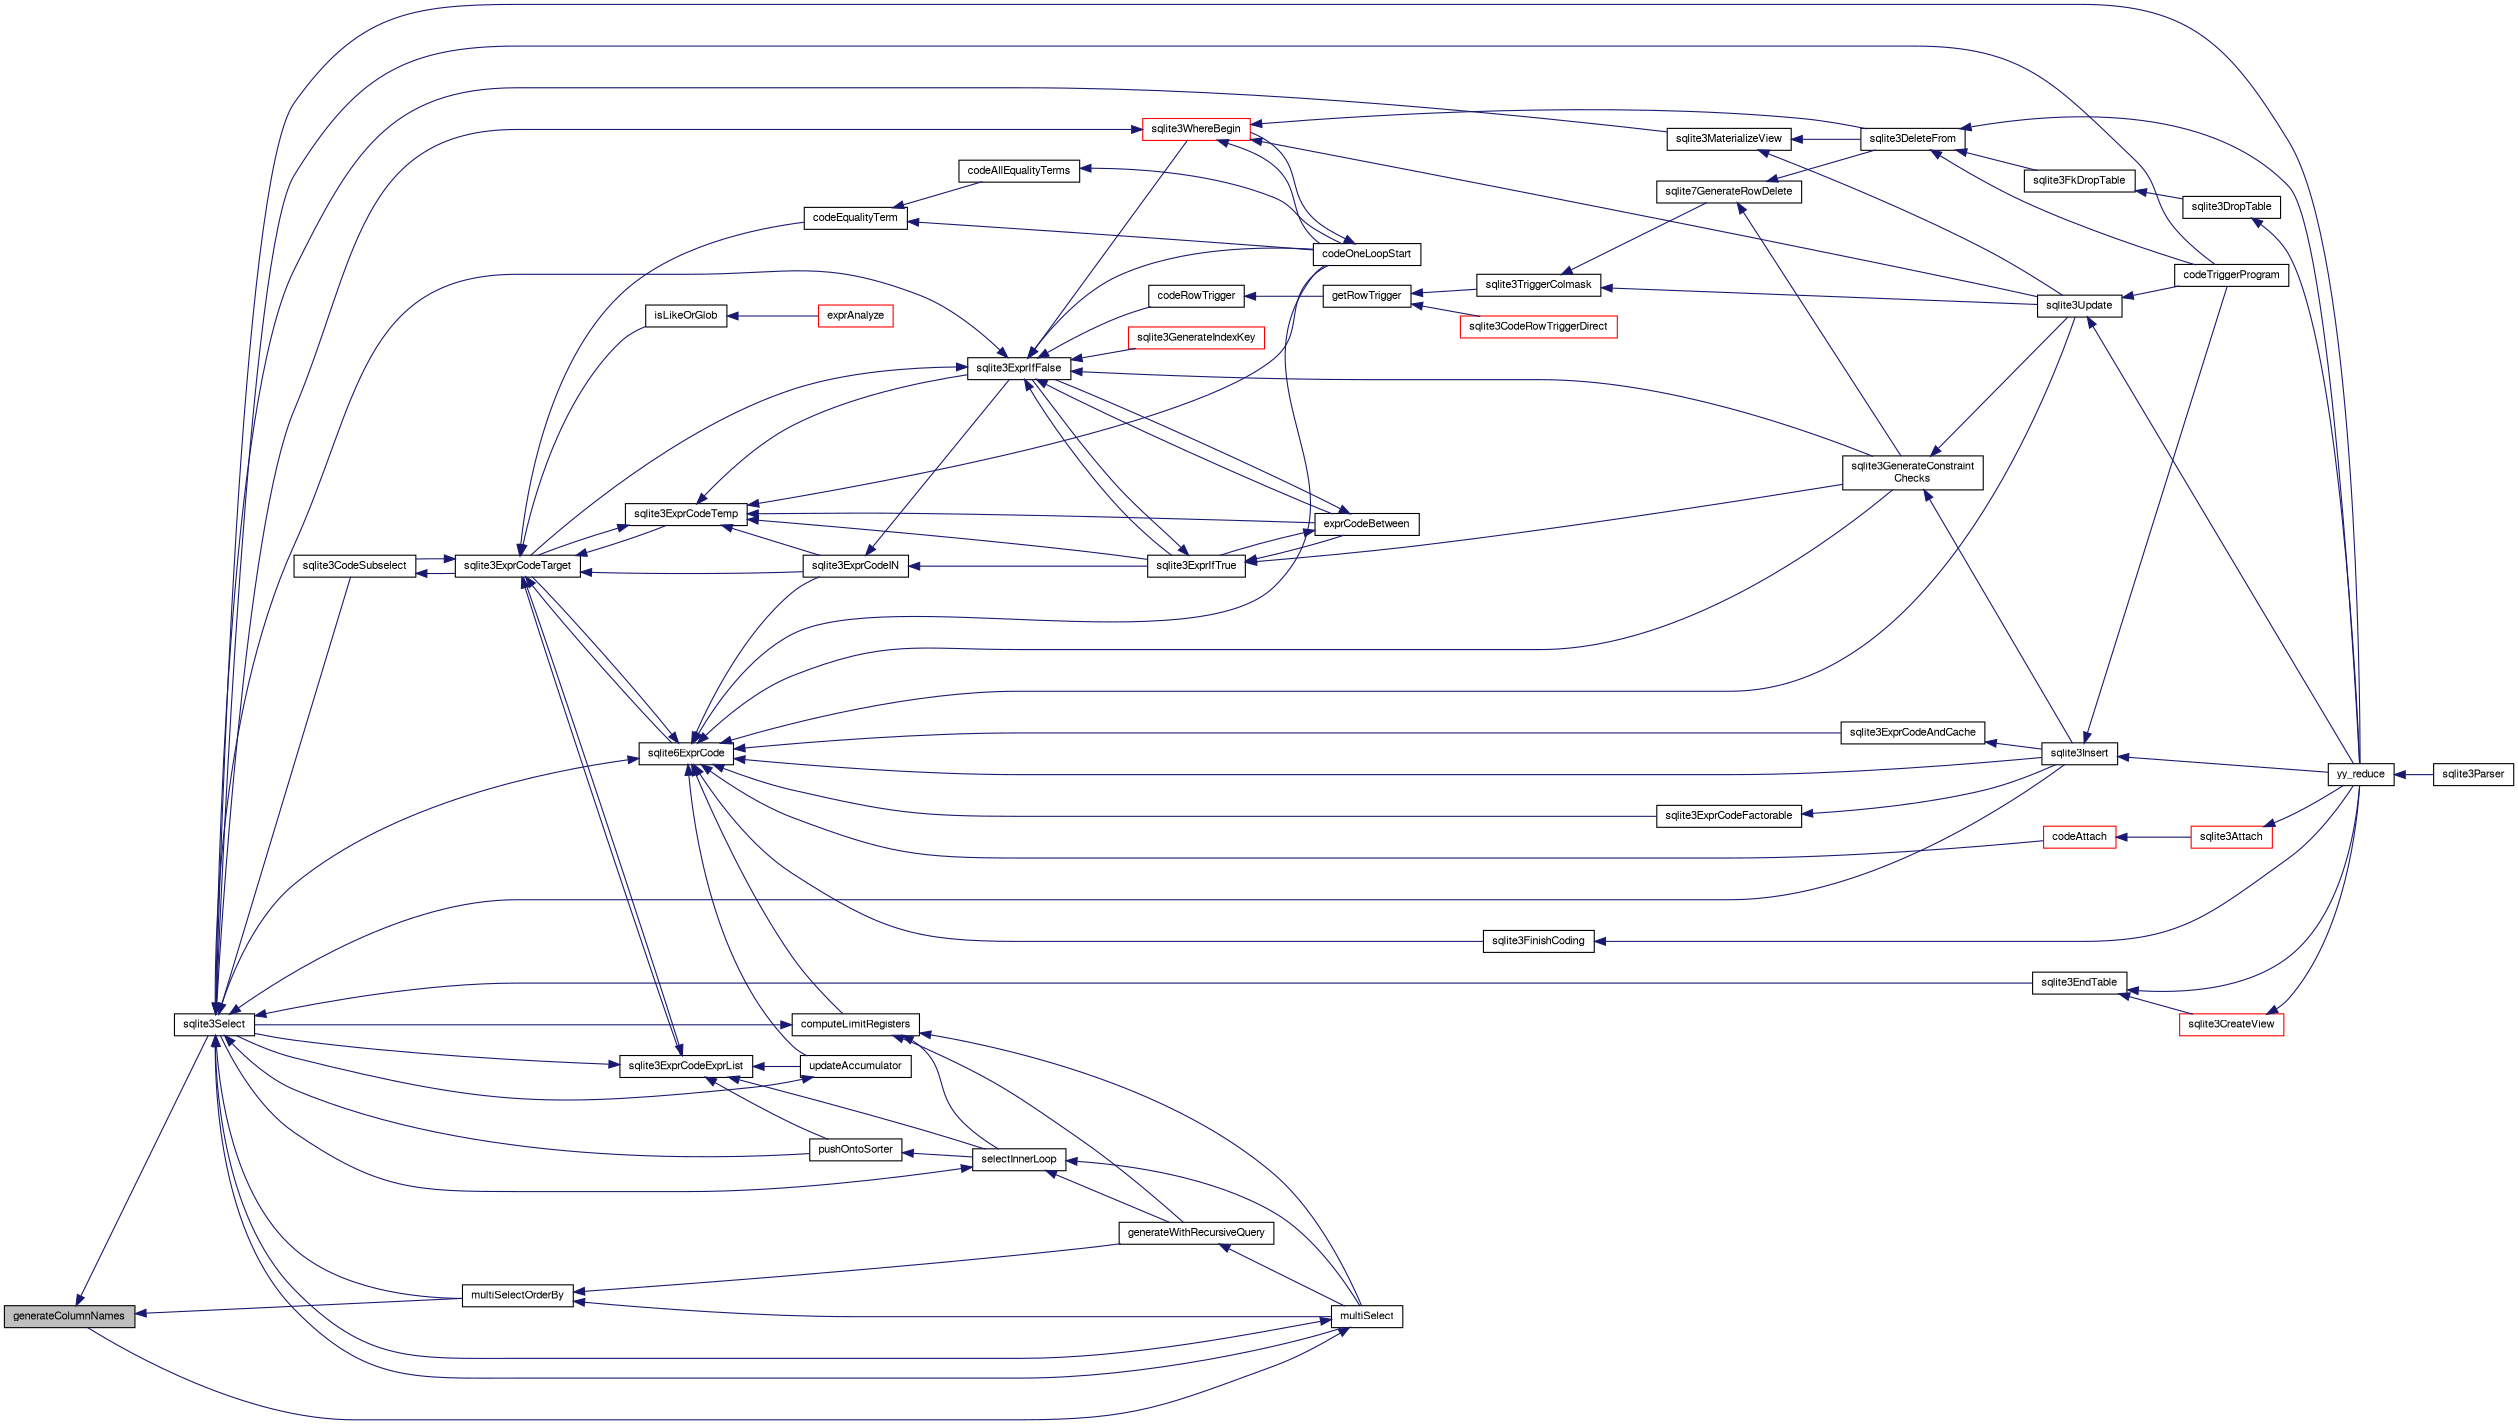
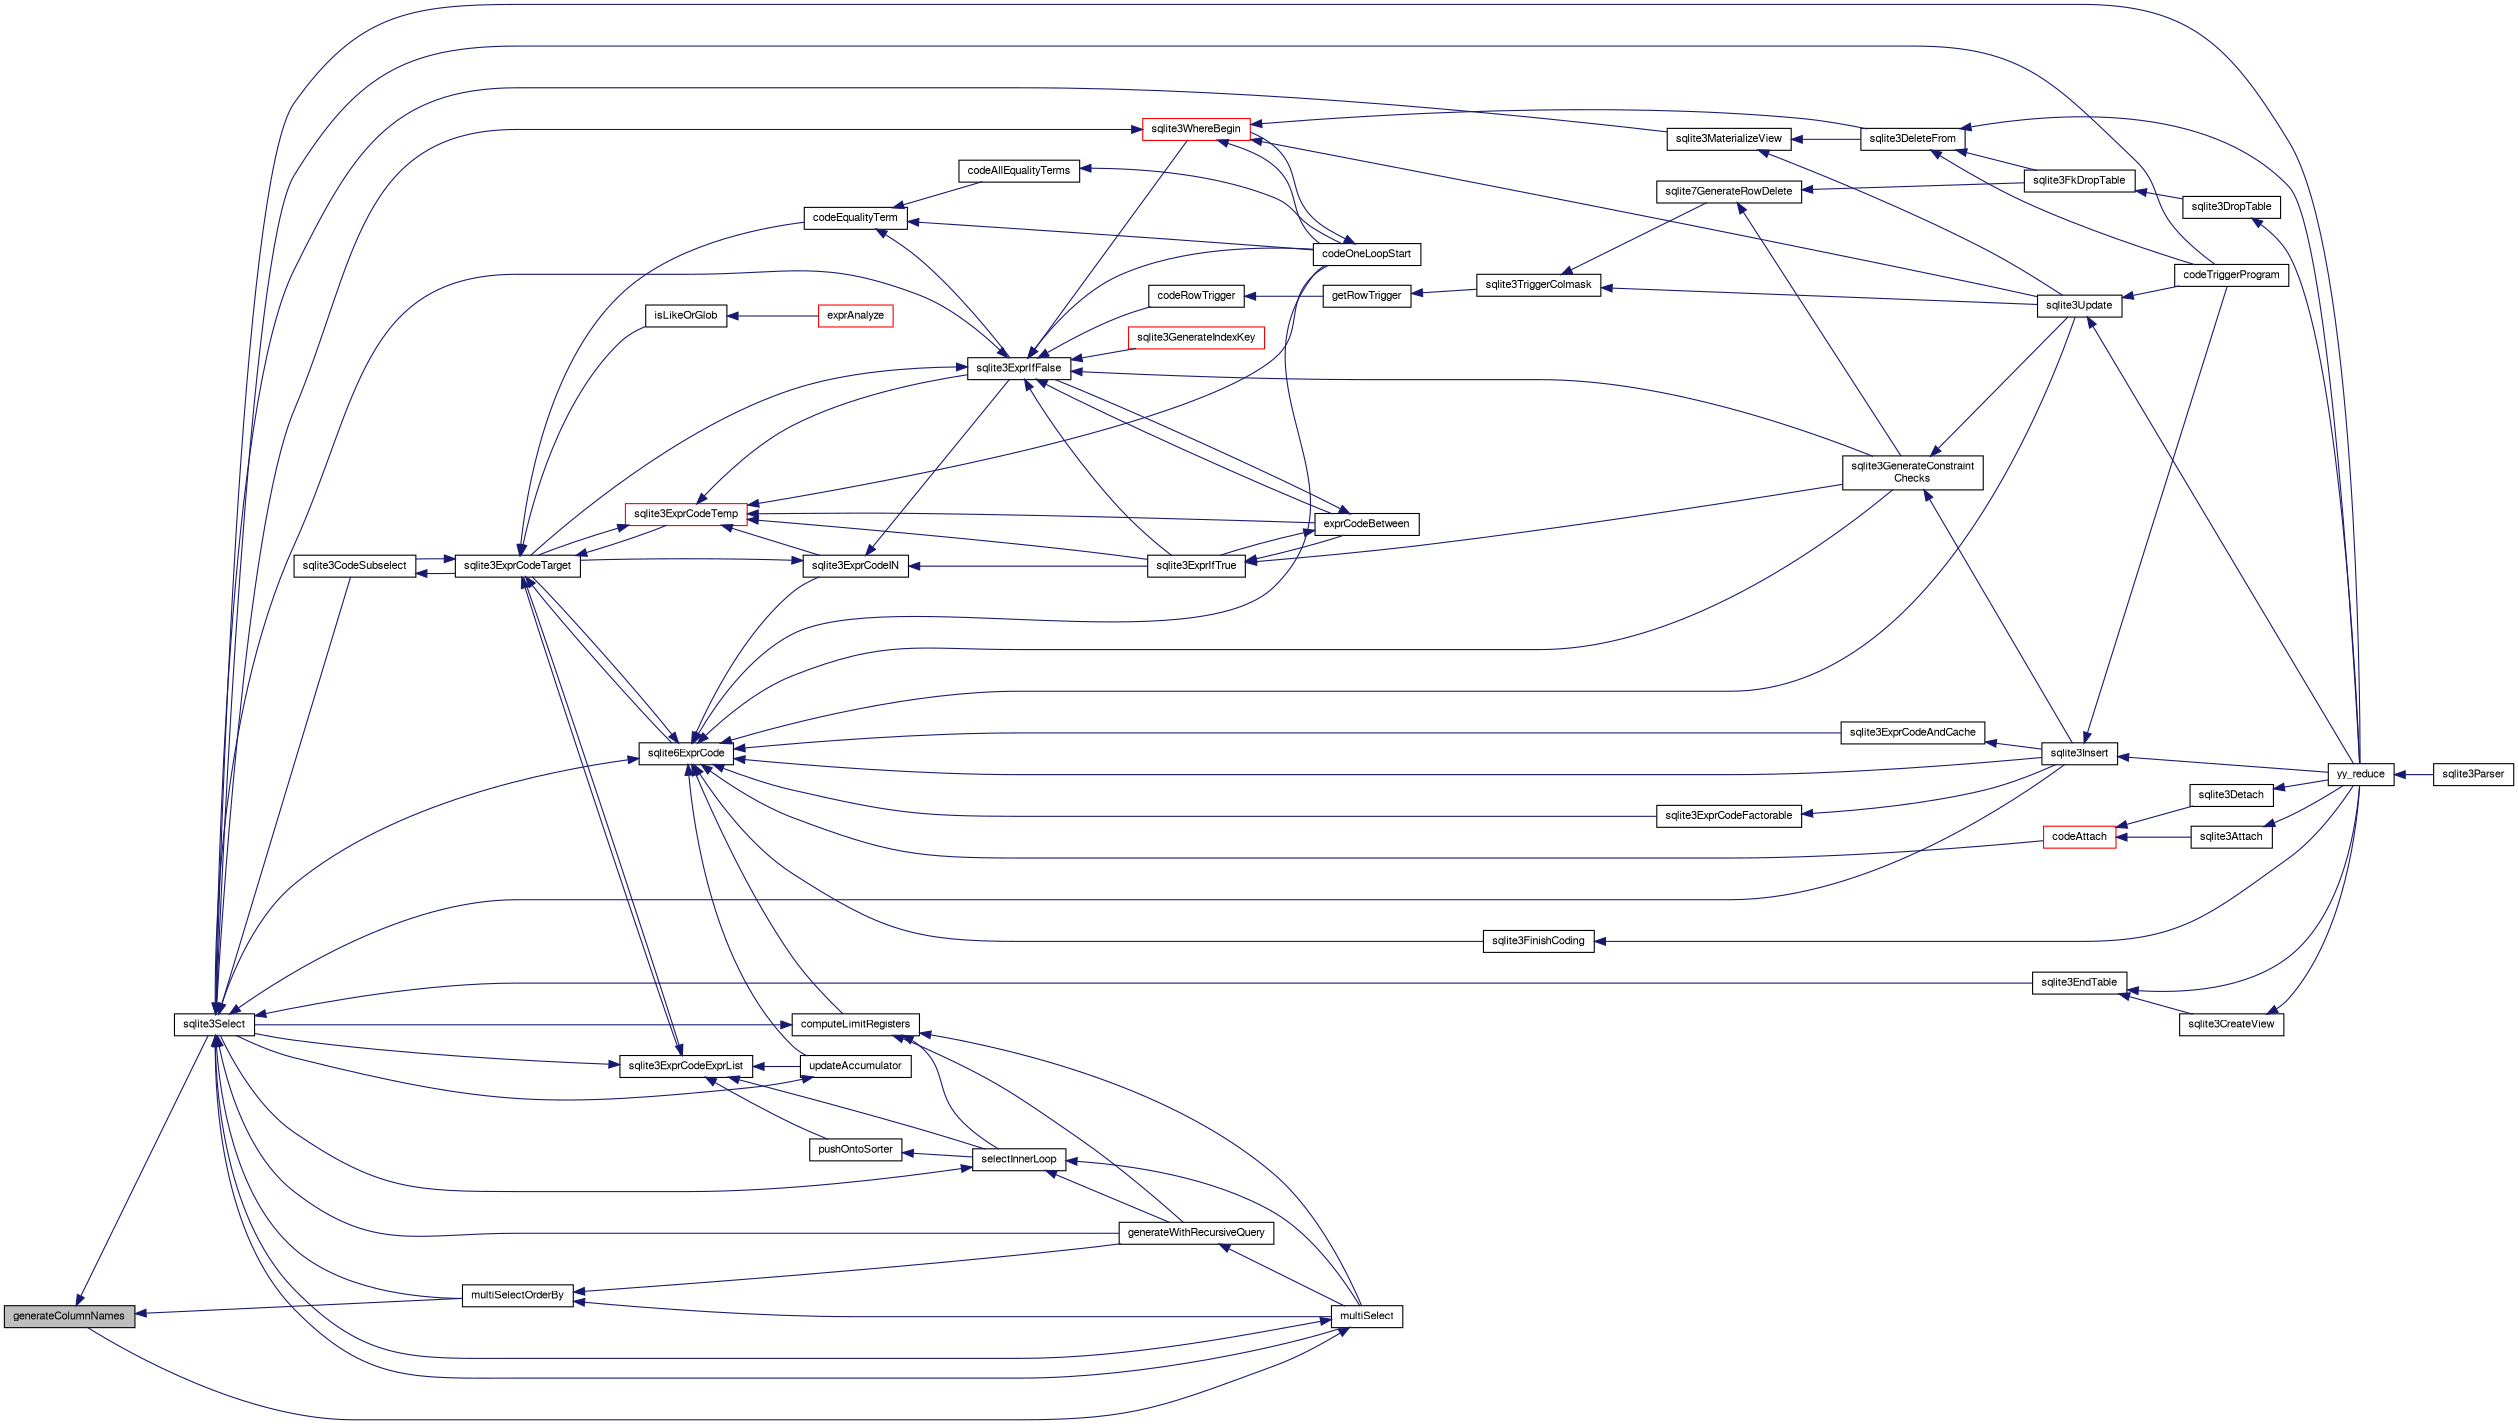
(1827, 164) -> (1918, 186)
(1539, 327) -> none
(1101, 468) -> (953, 291)
(686, 515) -> (686, 515)
(697, 574) -> (686, 559)
none -> (2232, 795)
(2232, 837) -> (2232, 837)
(2232, 1025) -> (2232, 1025)
(510, 1144) -> (618, 1233)
